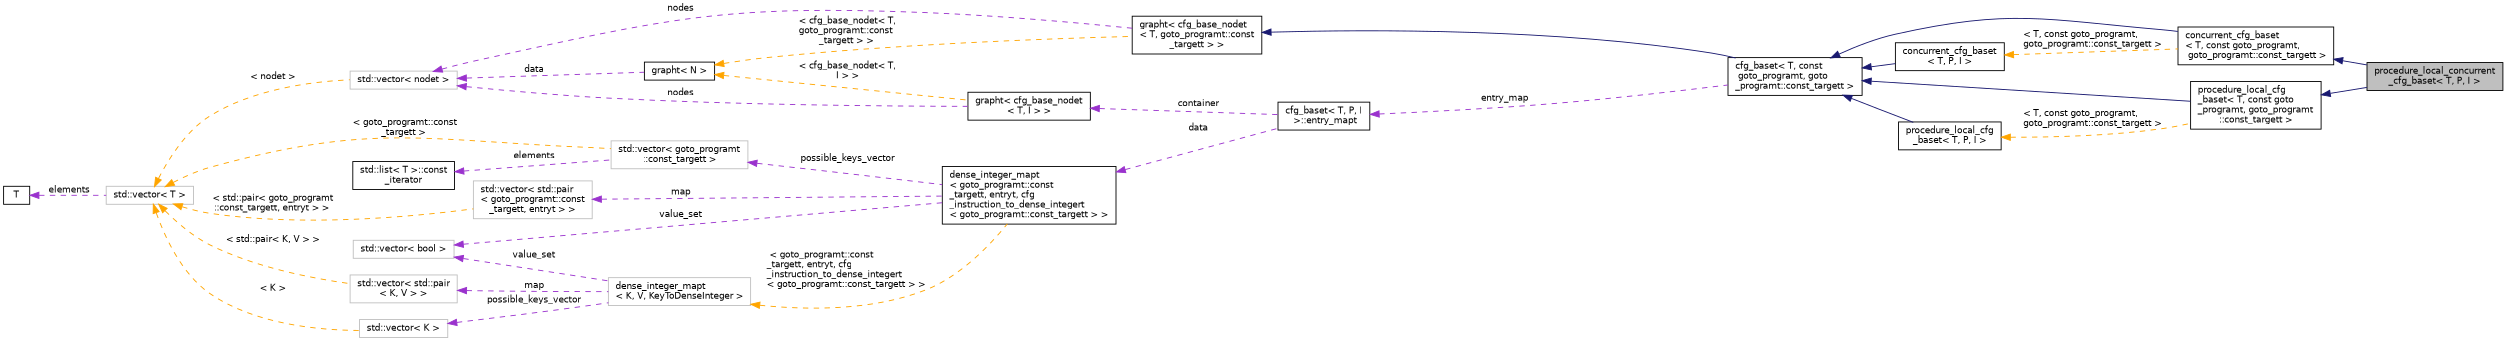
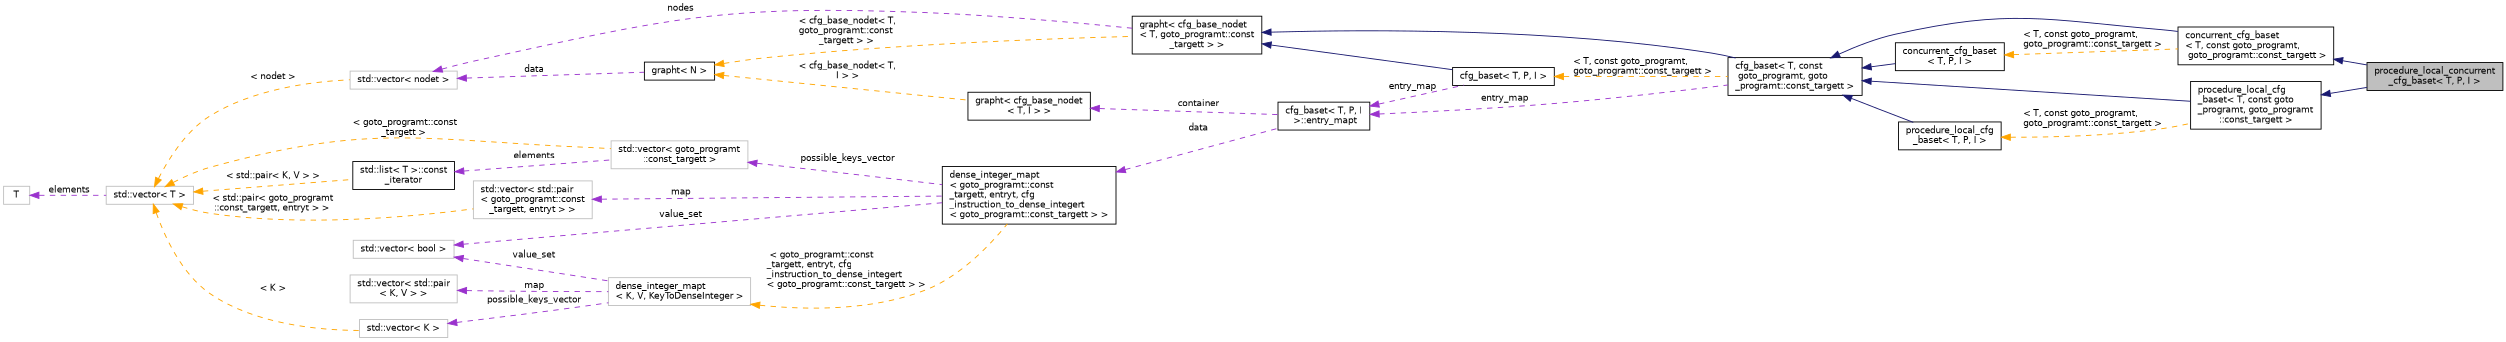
none -> (1503, 76)
(717, 103) -> none
(17, 195) -> (17, 195)
(251, 262) -> (278, 185)
